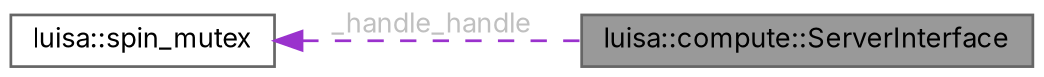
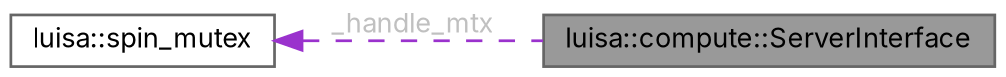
(428, 26) -> (409, 26)
